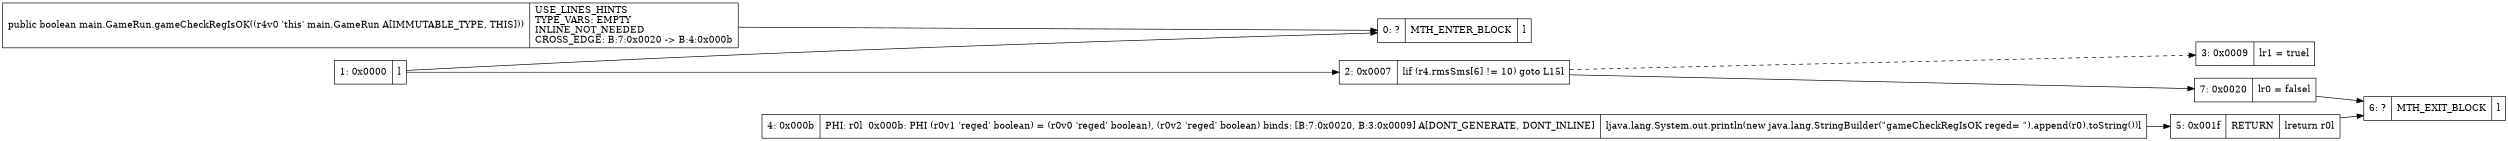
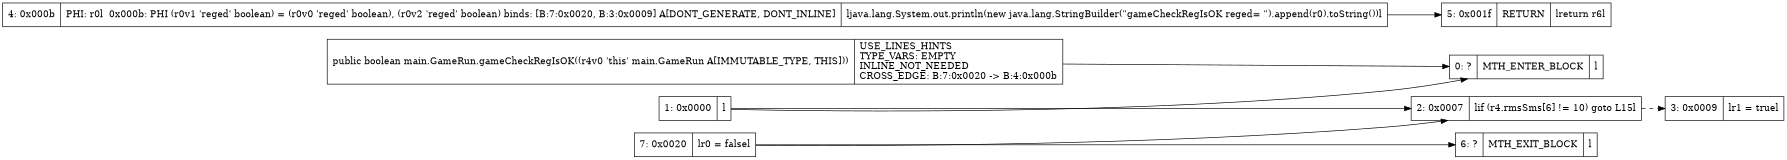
(1879, 82) -> (1133, 141)
(2349, 117) -> none
(2310, 126) -> (1581, 15)
